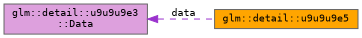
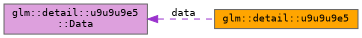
(76, 19) -> (76, 19)
